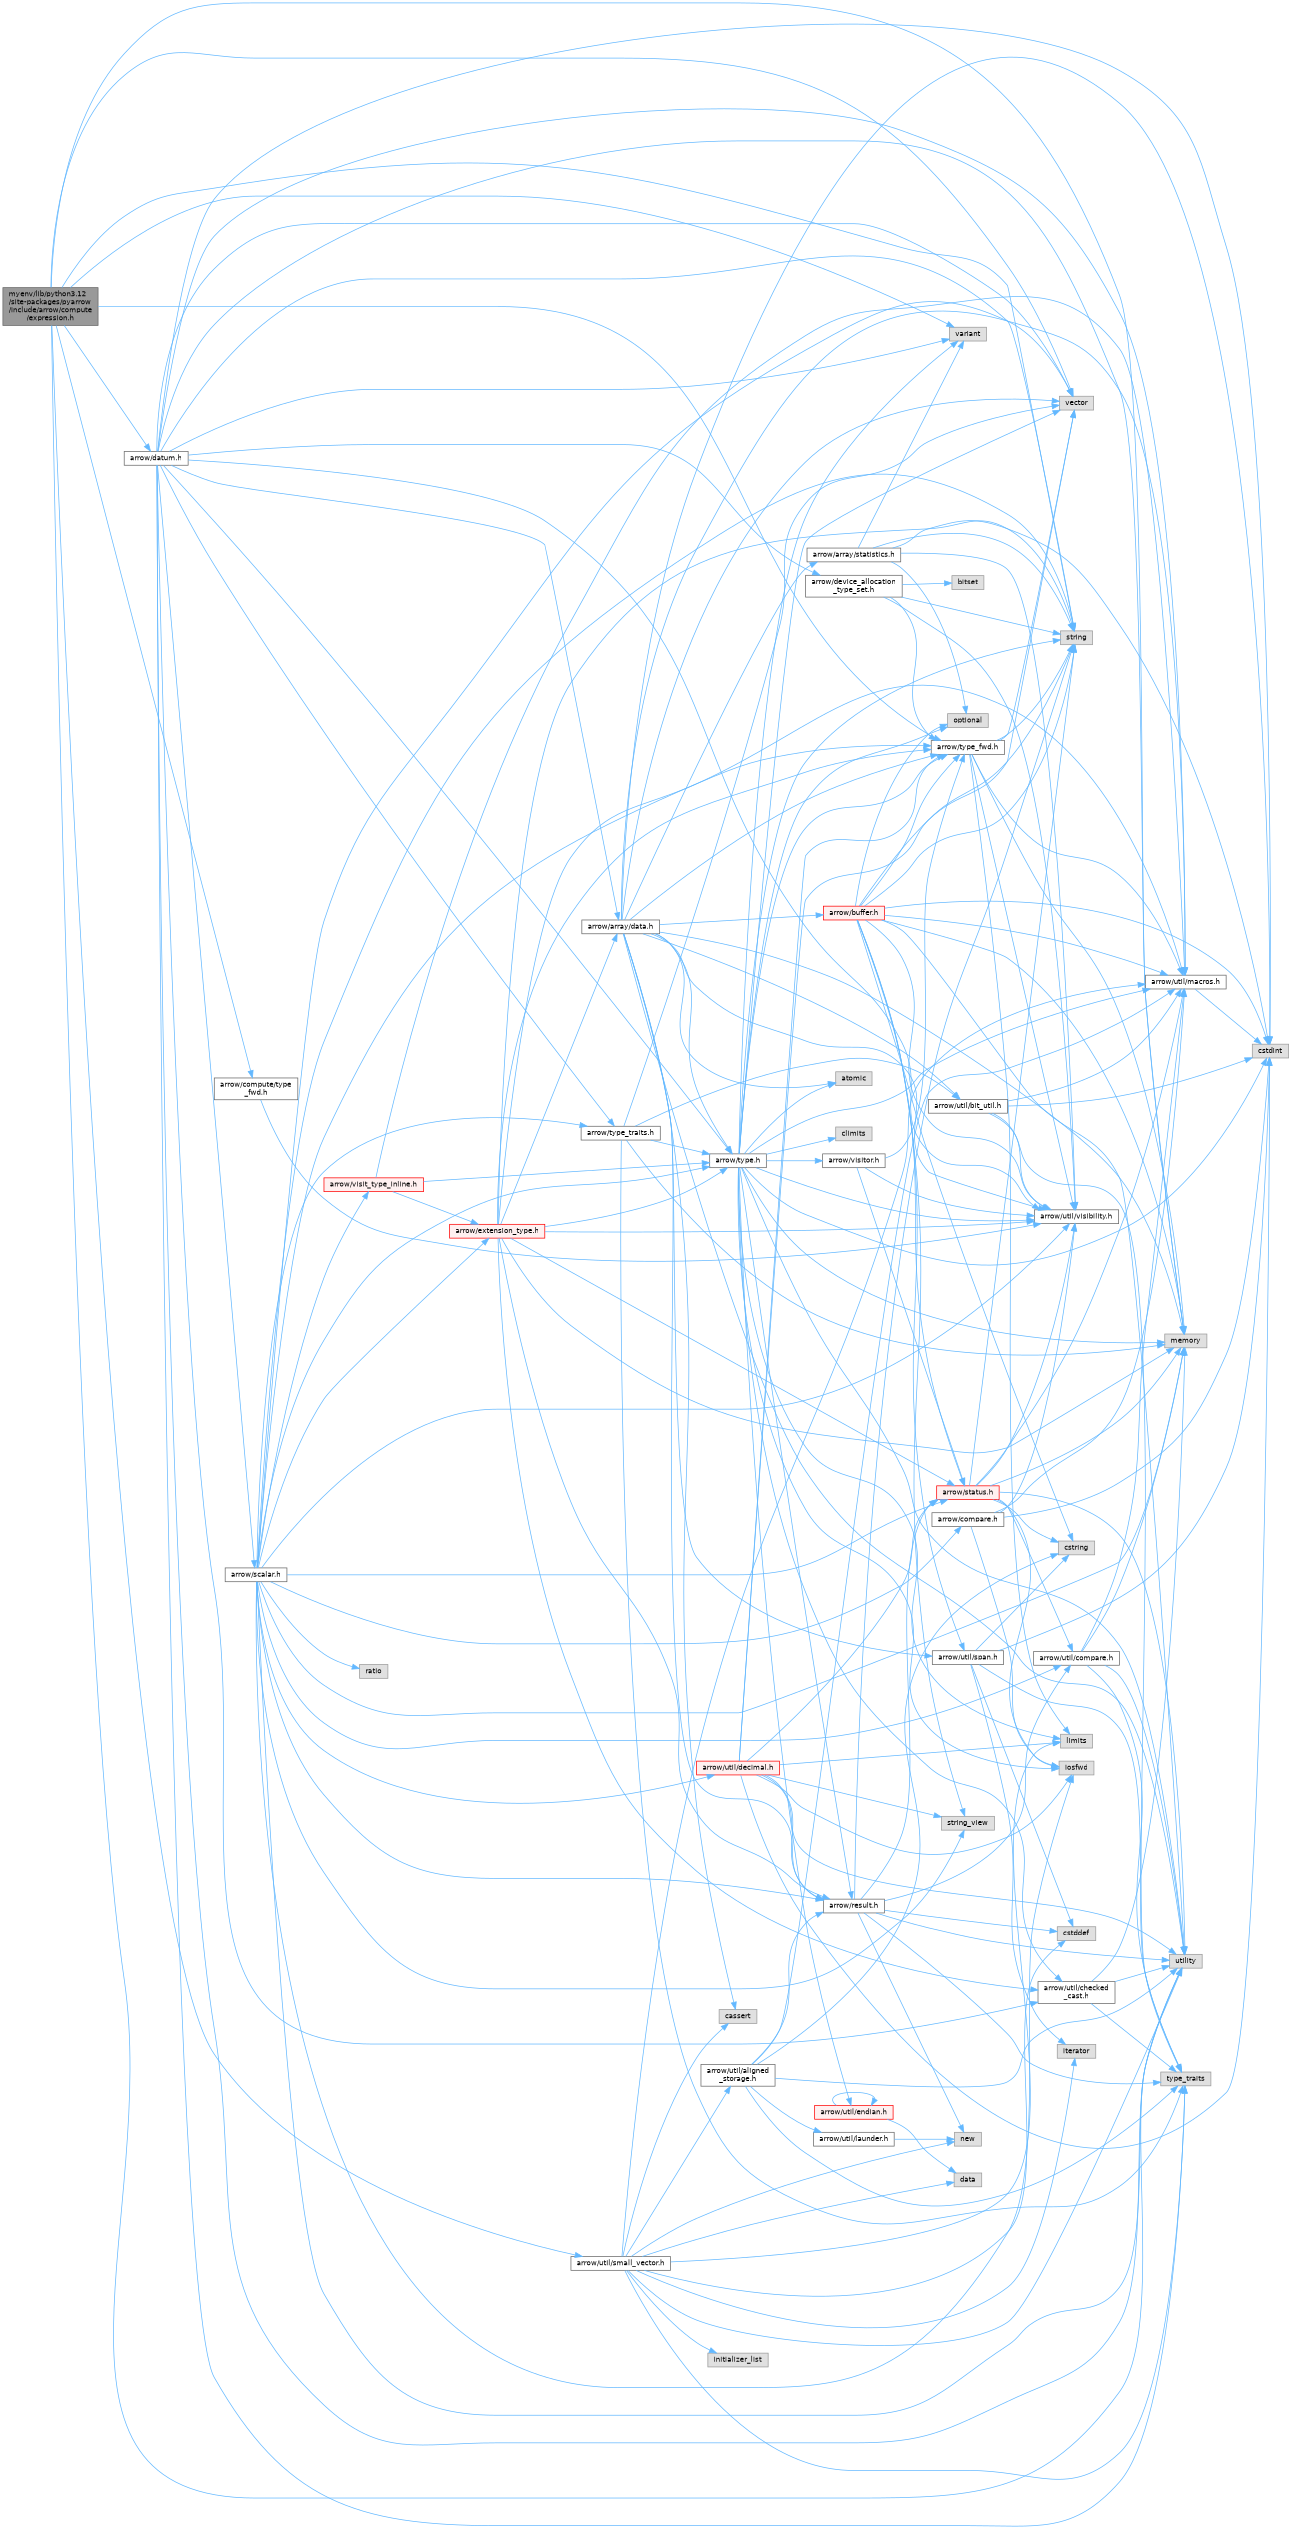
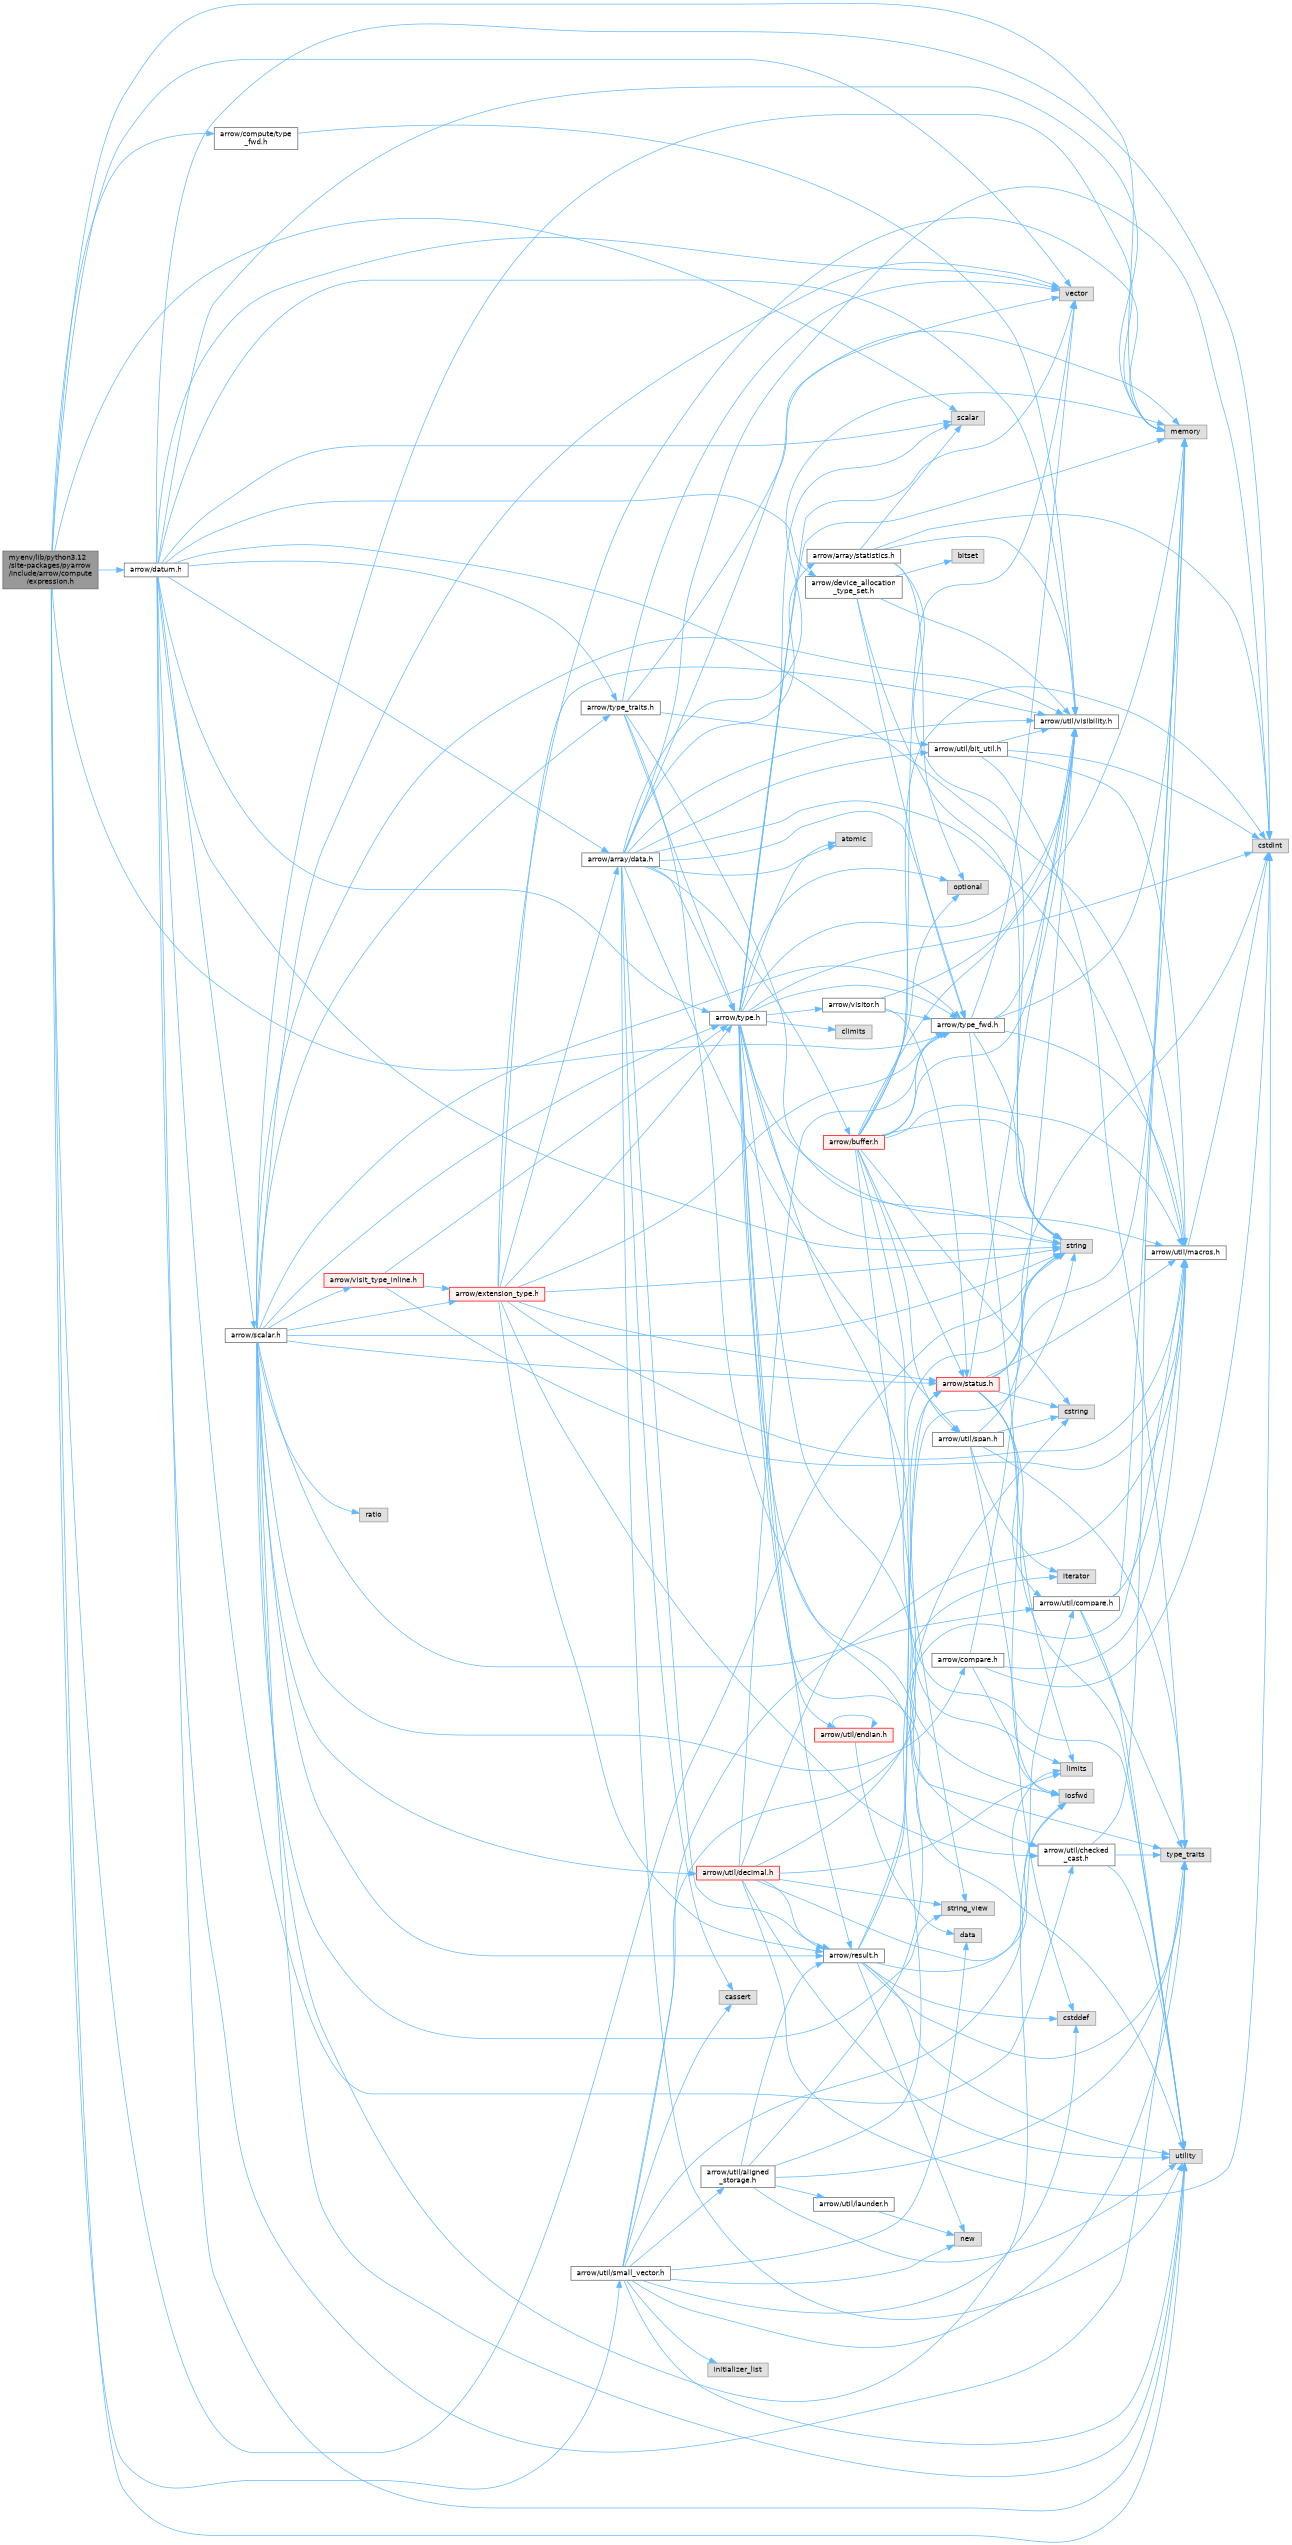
(968, 334) -> (968, 418)
none -> (786, 1052)
